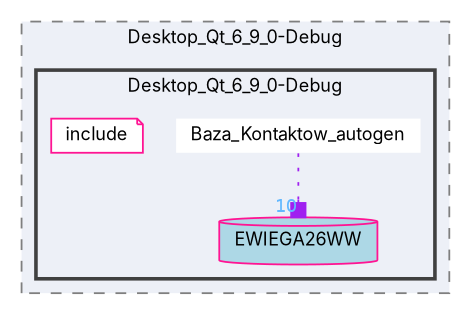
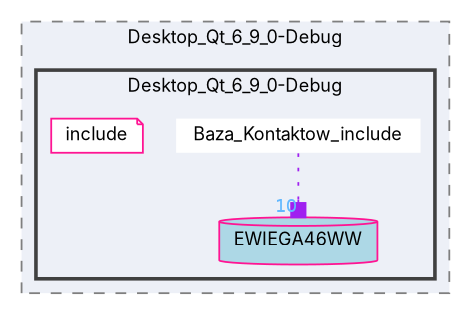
(298, 136) -> (298, 136)
(298, 241) -> (298, 241)
